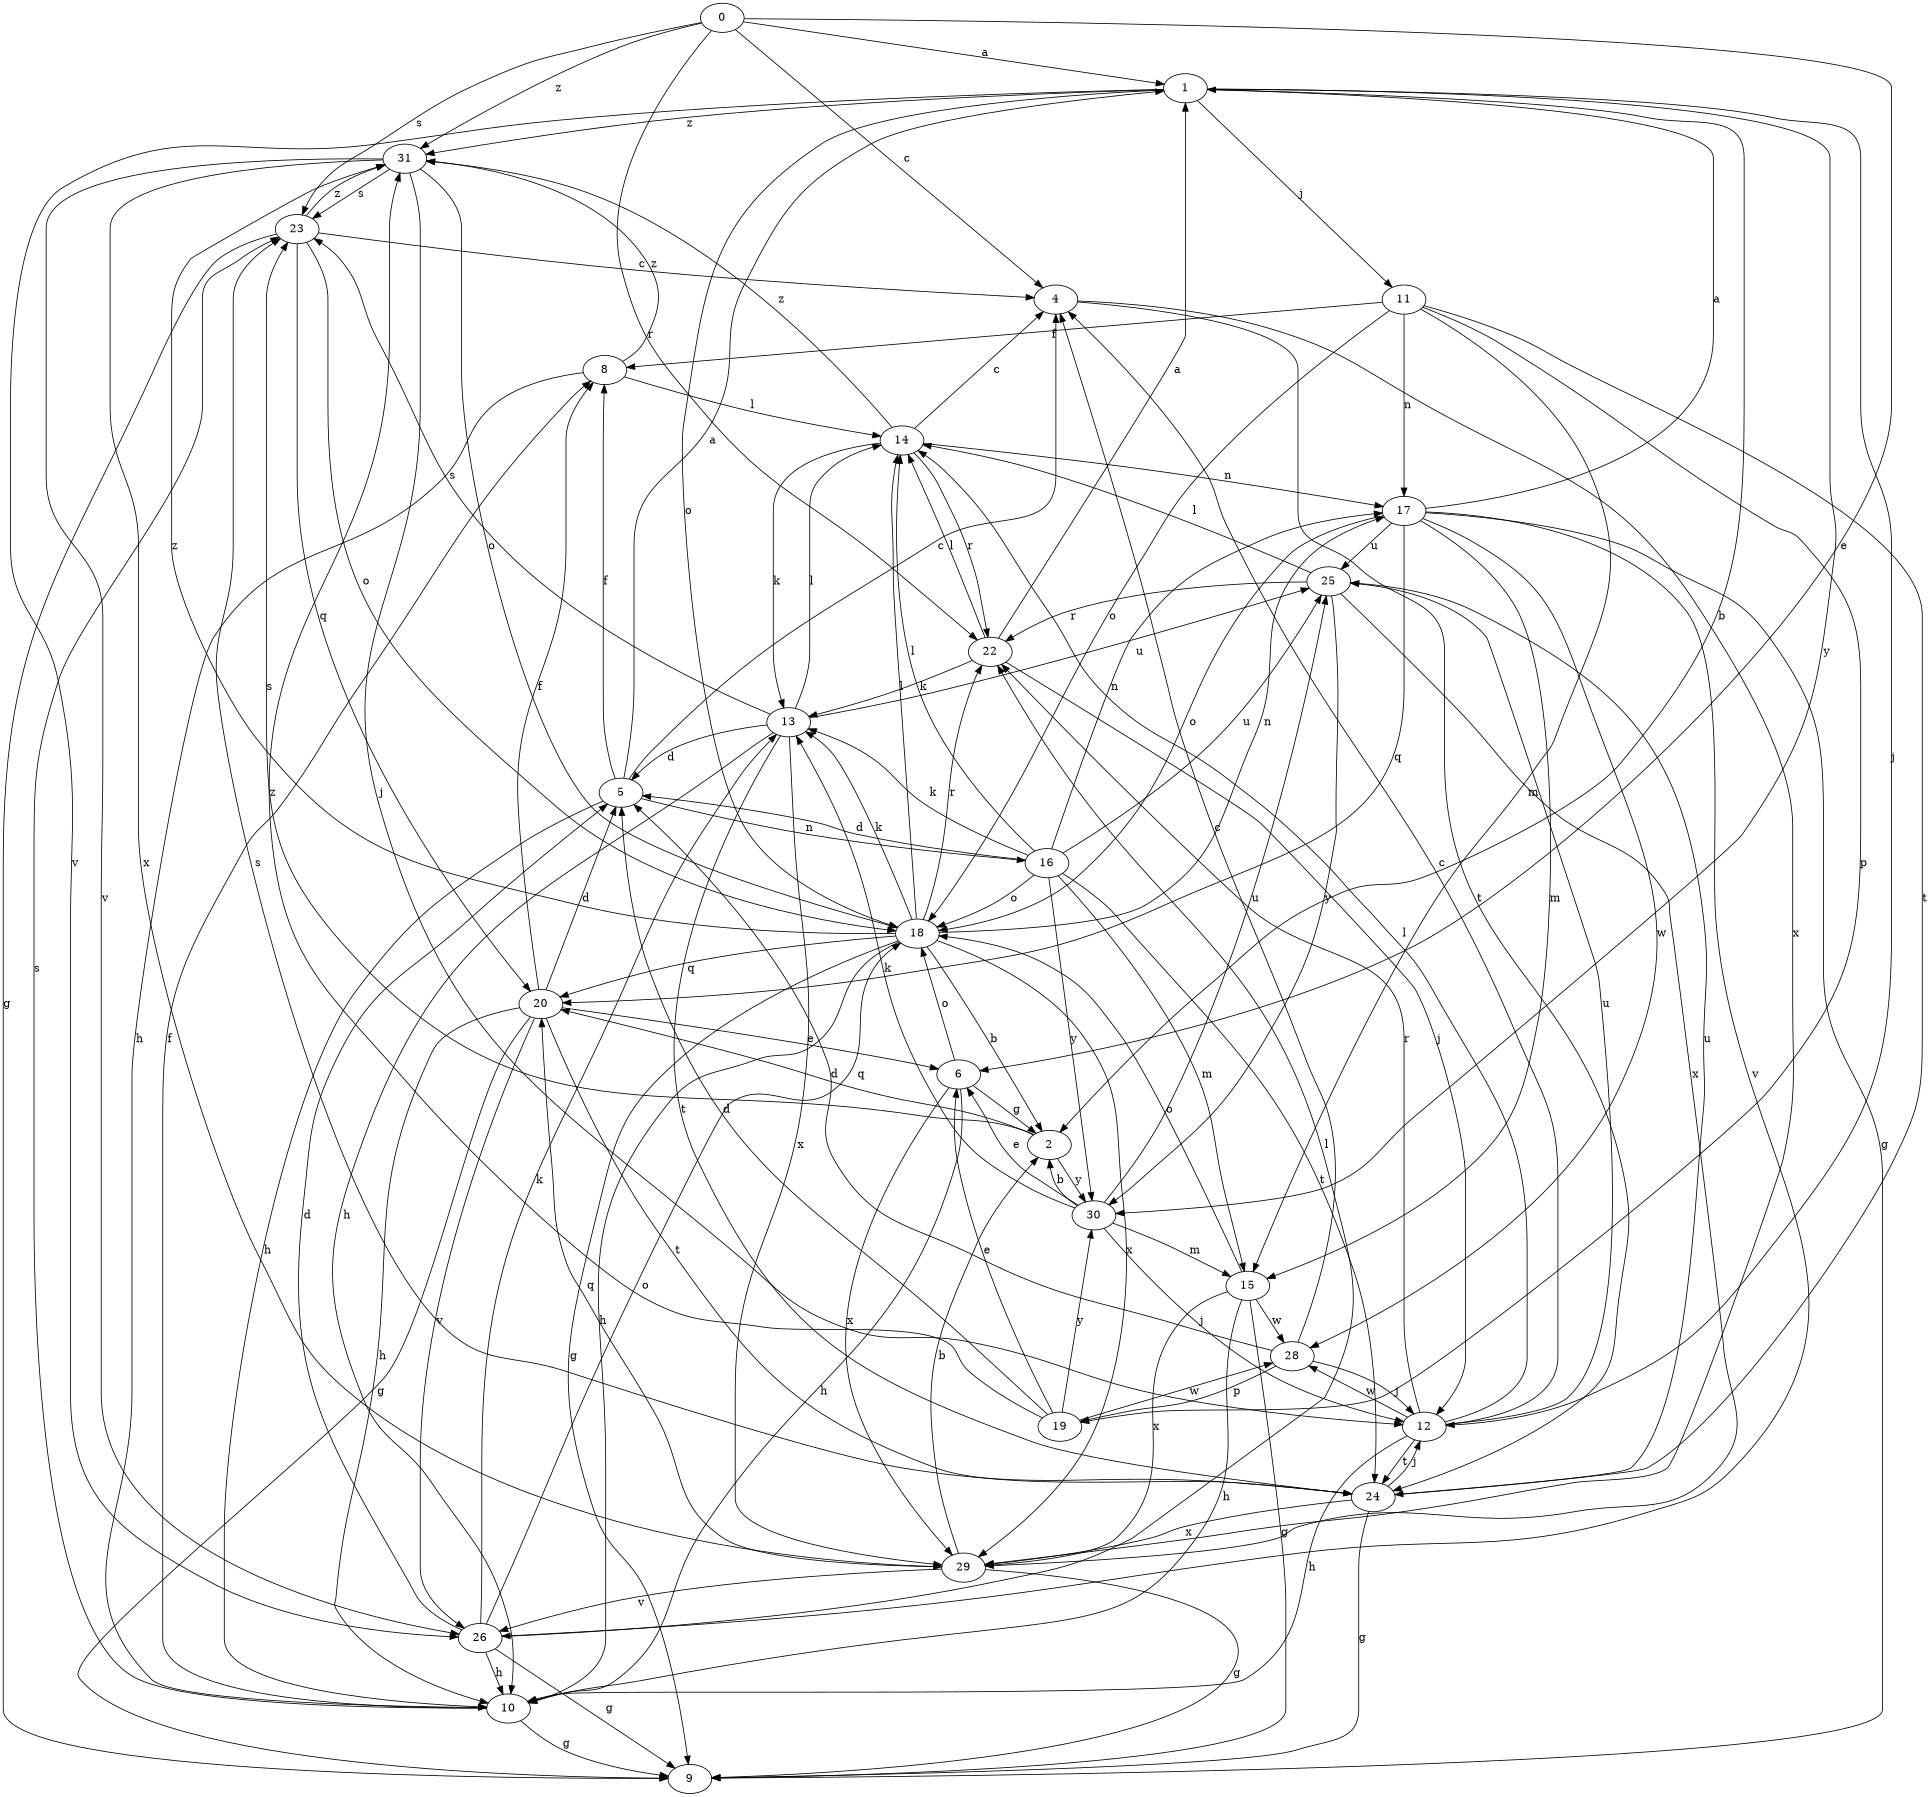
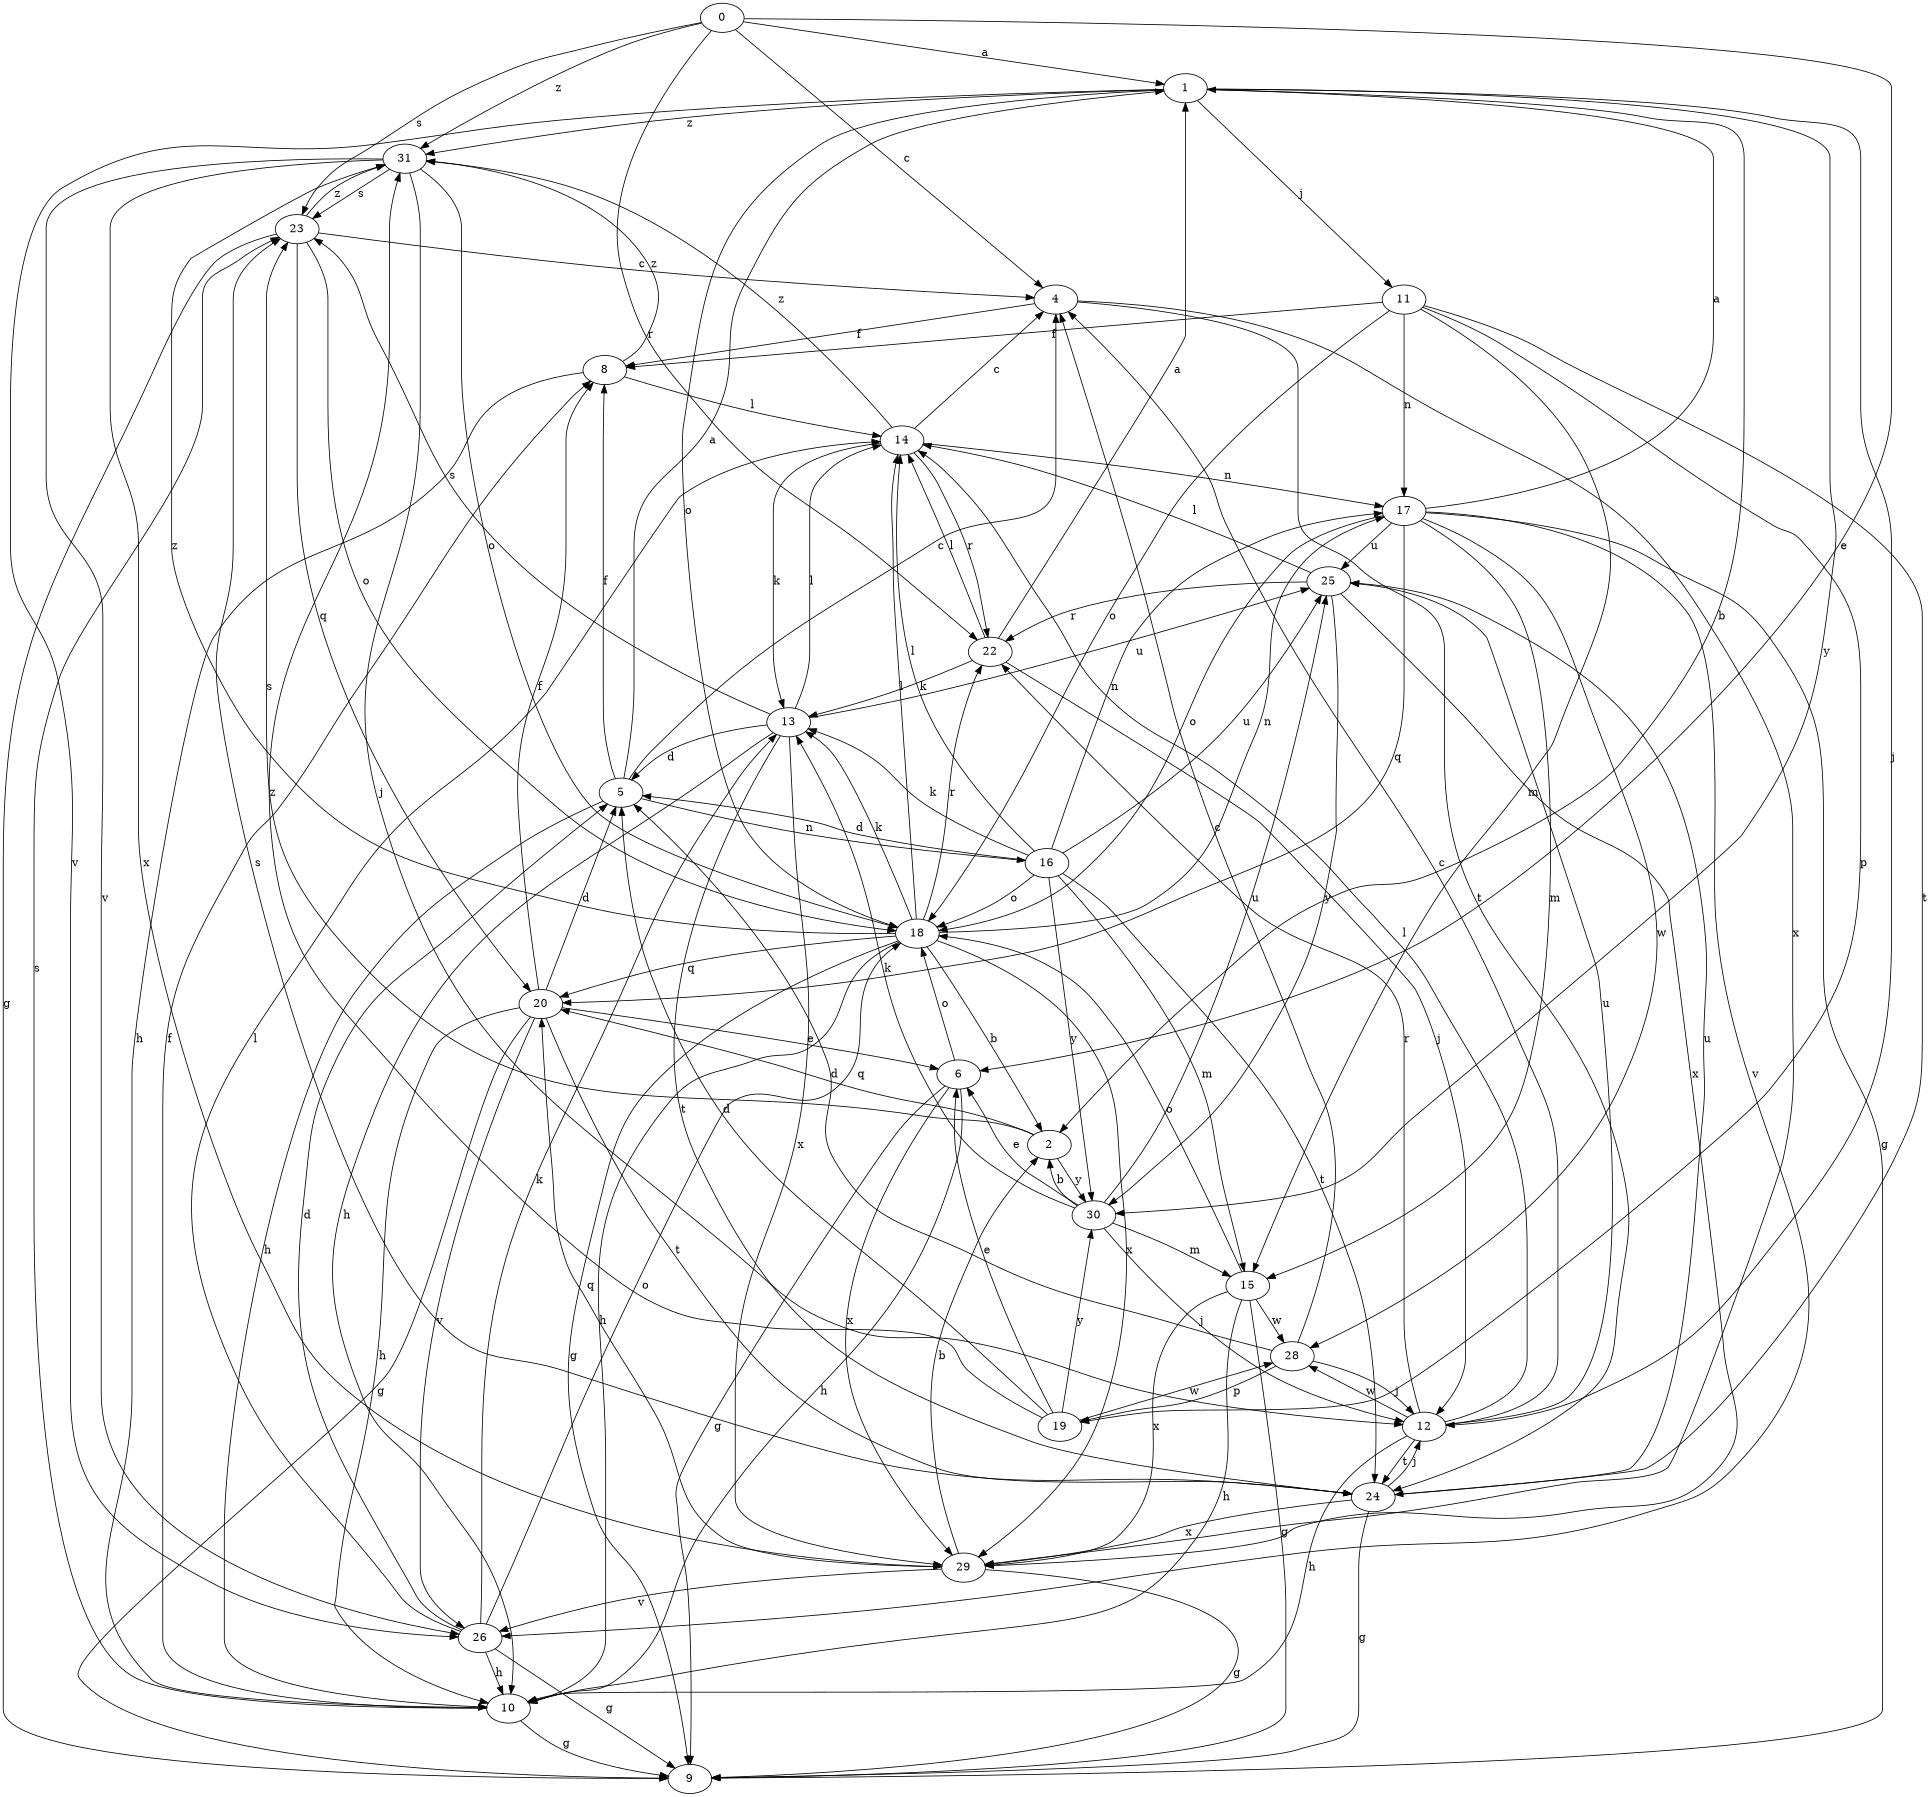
none -> (834, 334)
(1002, 1107) -> (727, 1392)
(1238, 1461) -> (259, 1024)
